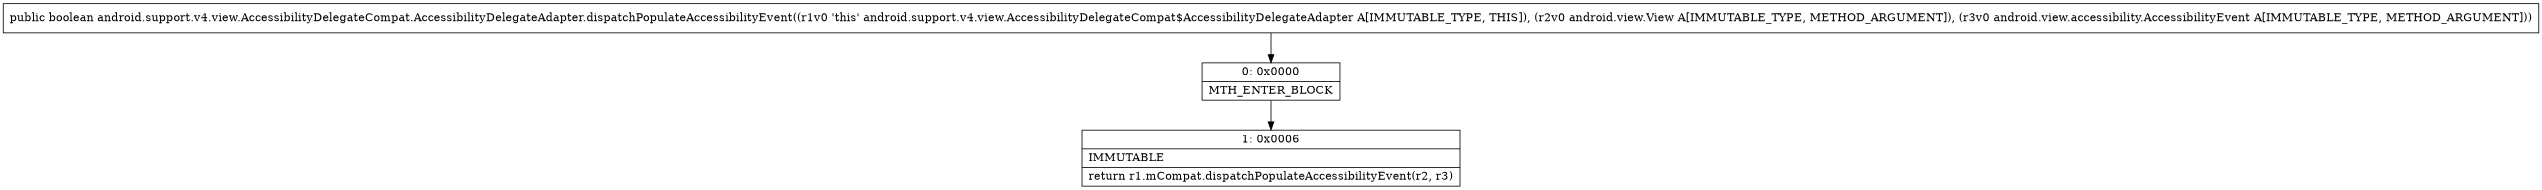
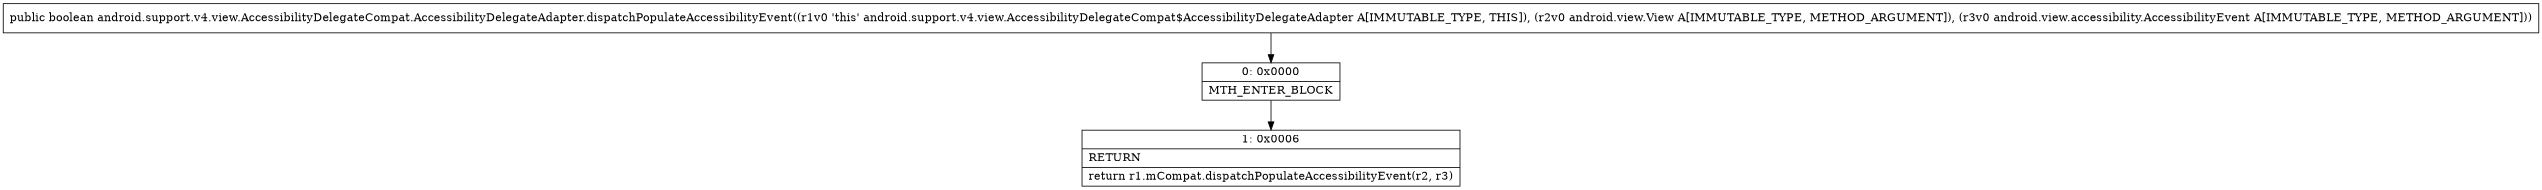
(1127, 158) -> (1115, 158)
